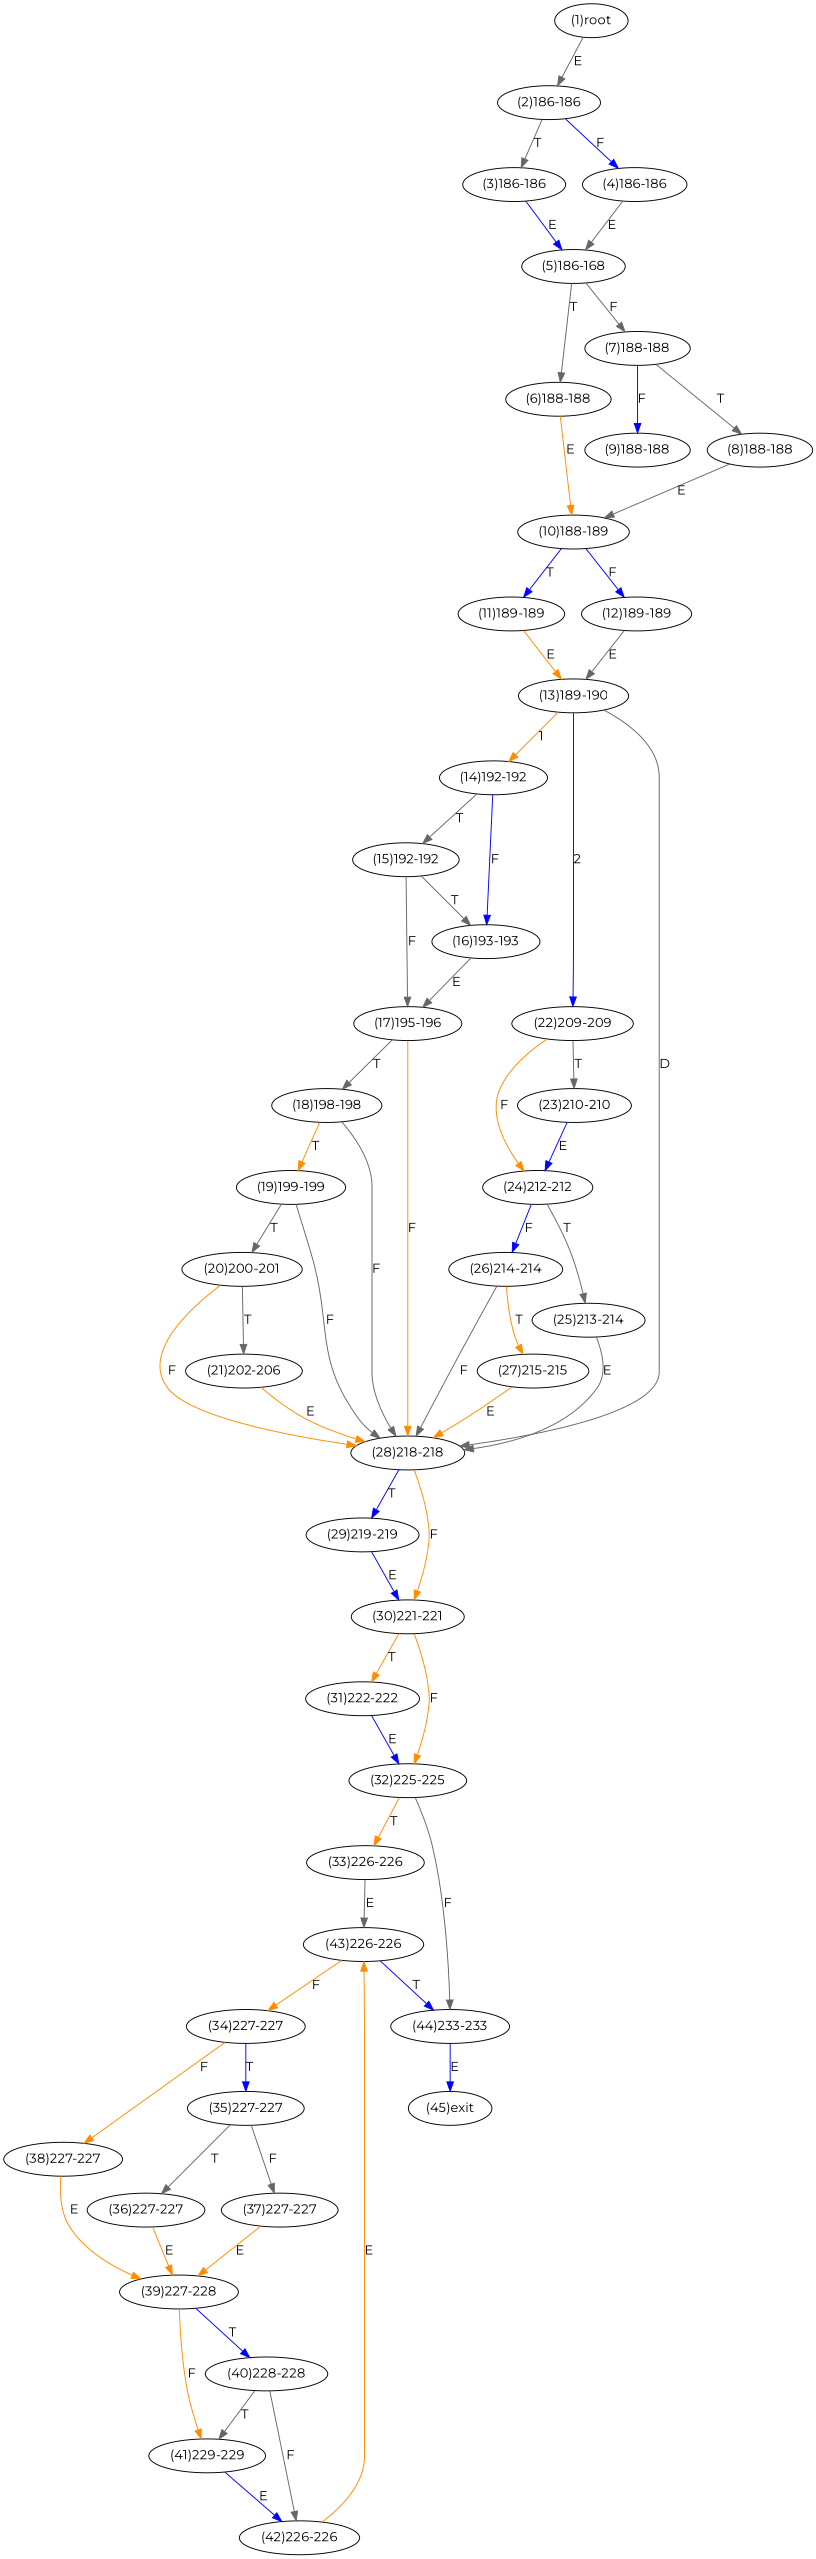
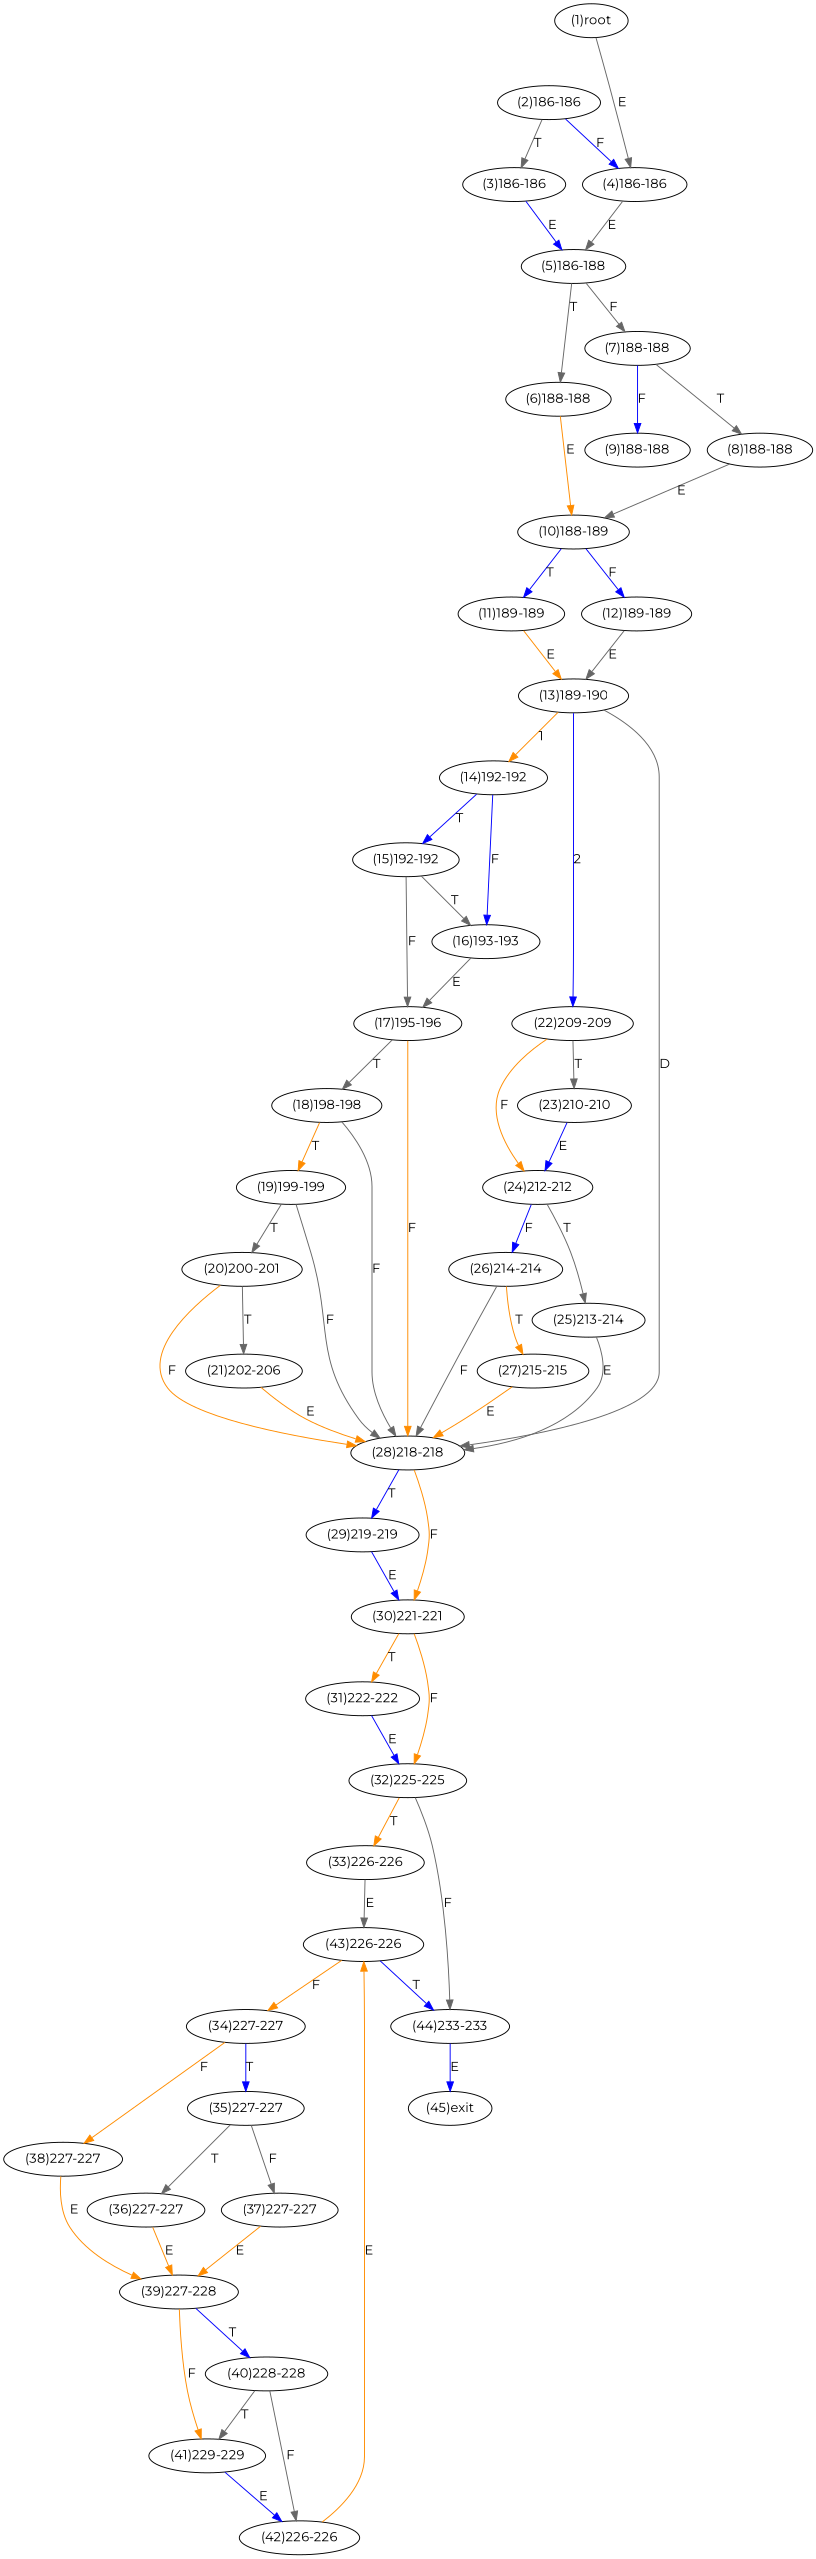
(573, 57) -> (613, 98)
(574, 266) -> (574, 266)
(453, 815) -> (453, 815)
